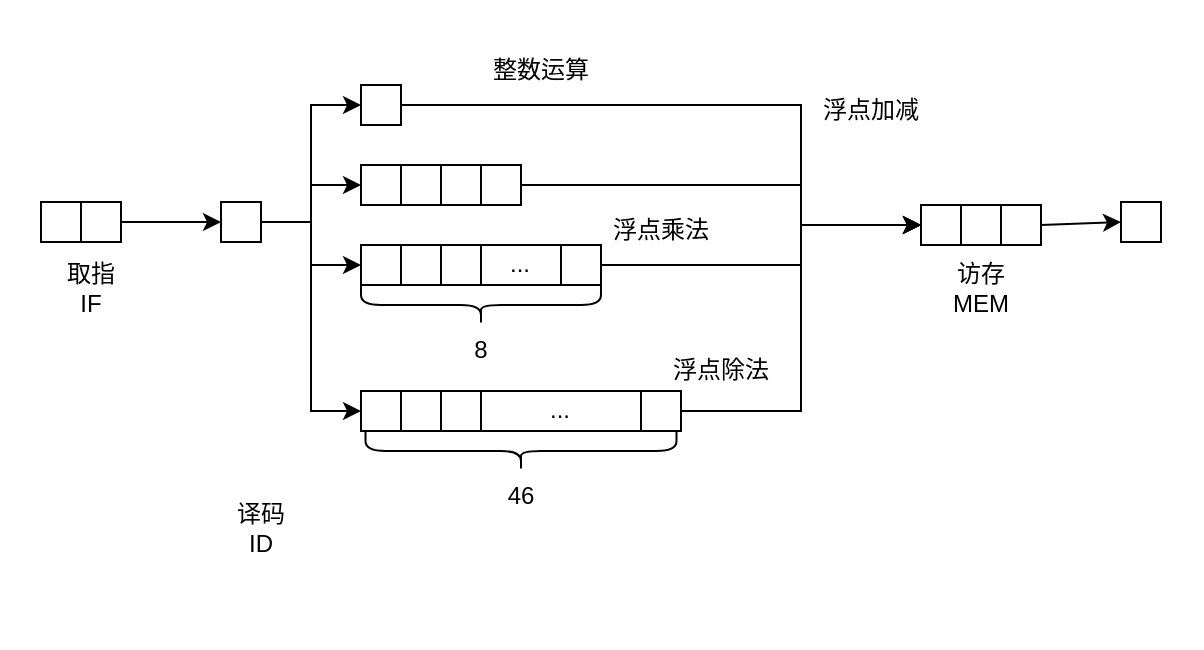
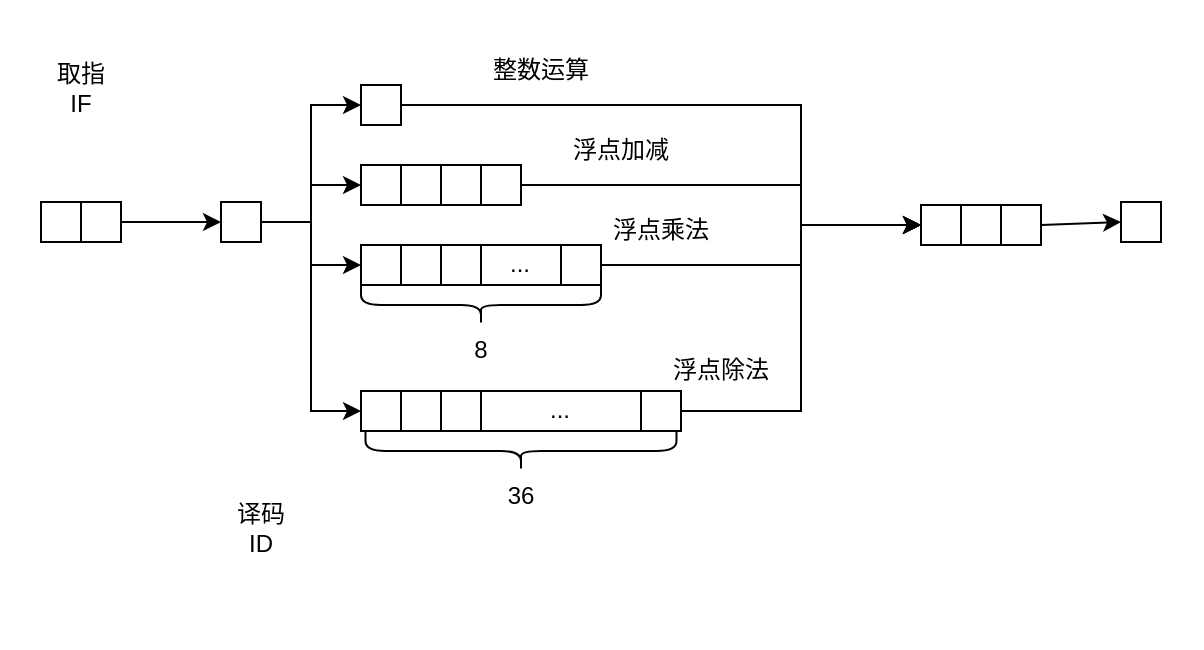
(871, 111) -> (621, 151)
(91, 288) -> (81, 88)
(981, 288) -> none
(522, 497) -> (522, 497)
